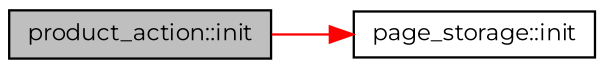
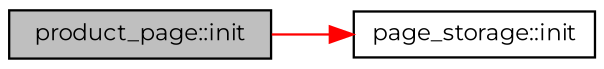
(140, 34) -> (140, 34)
